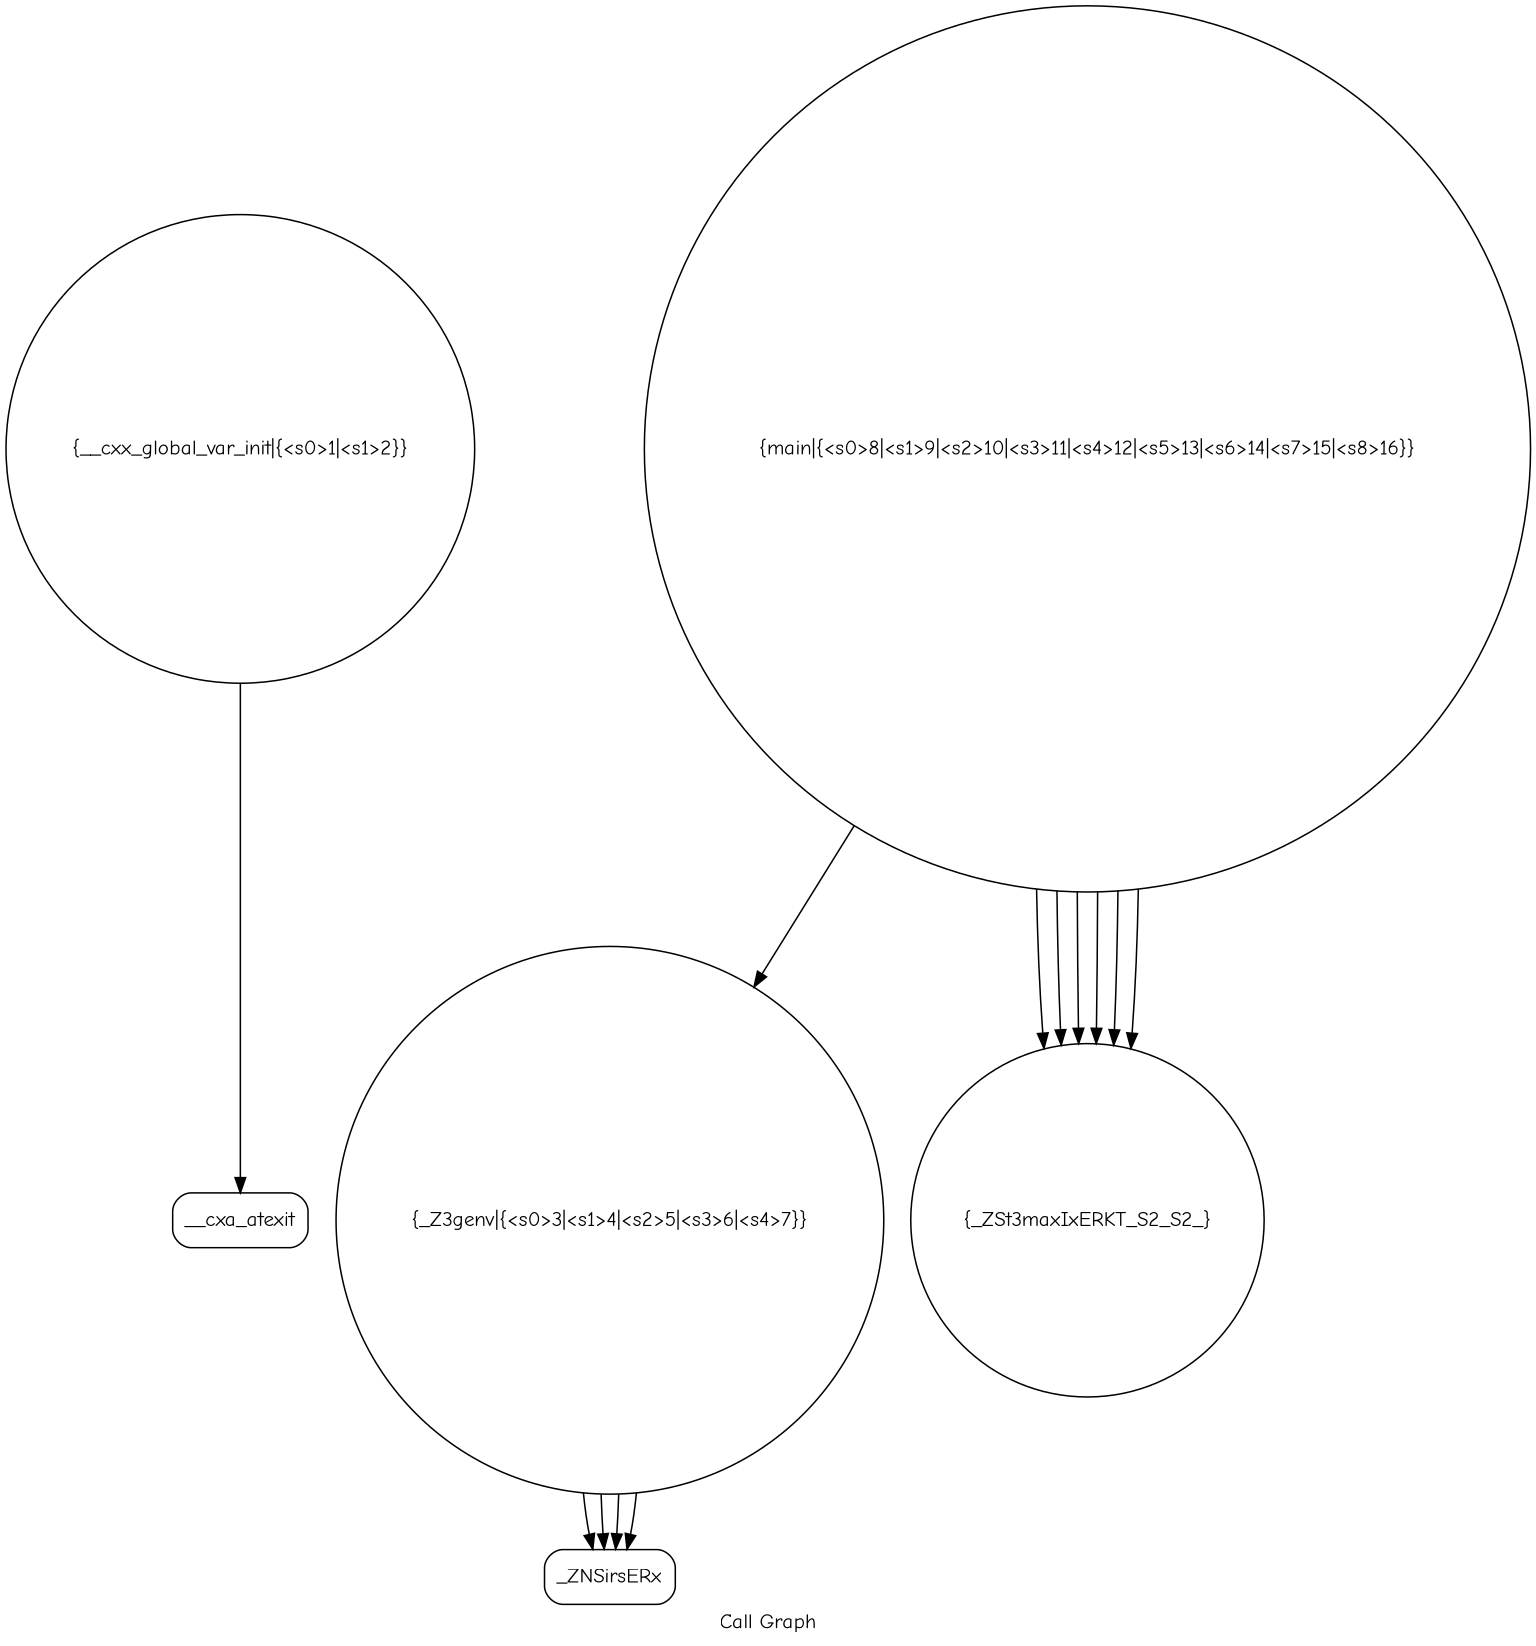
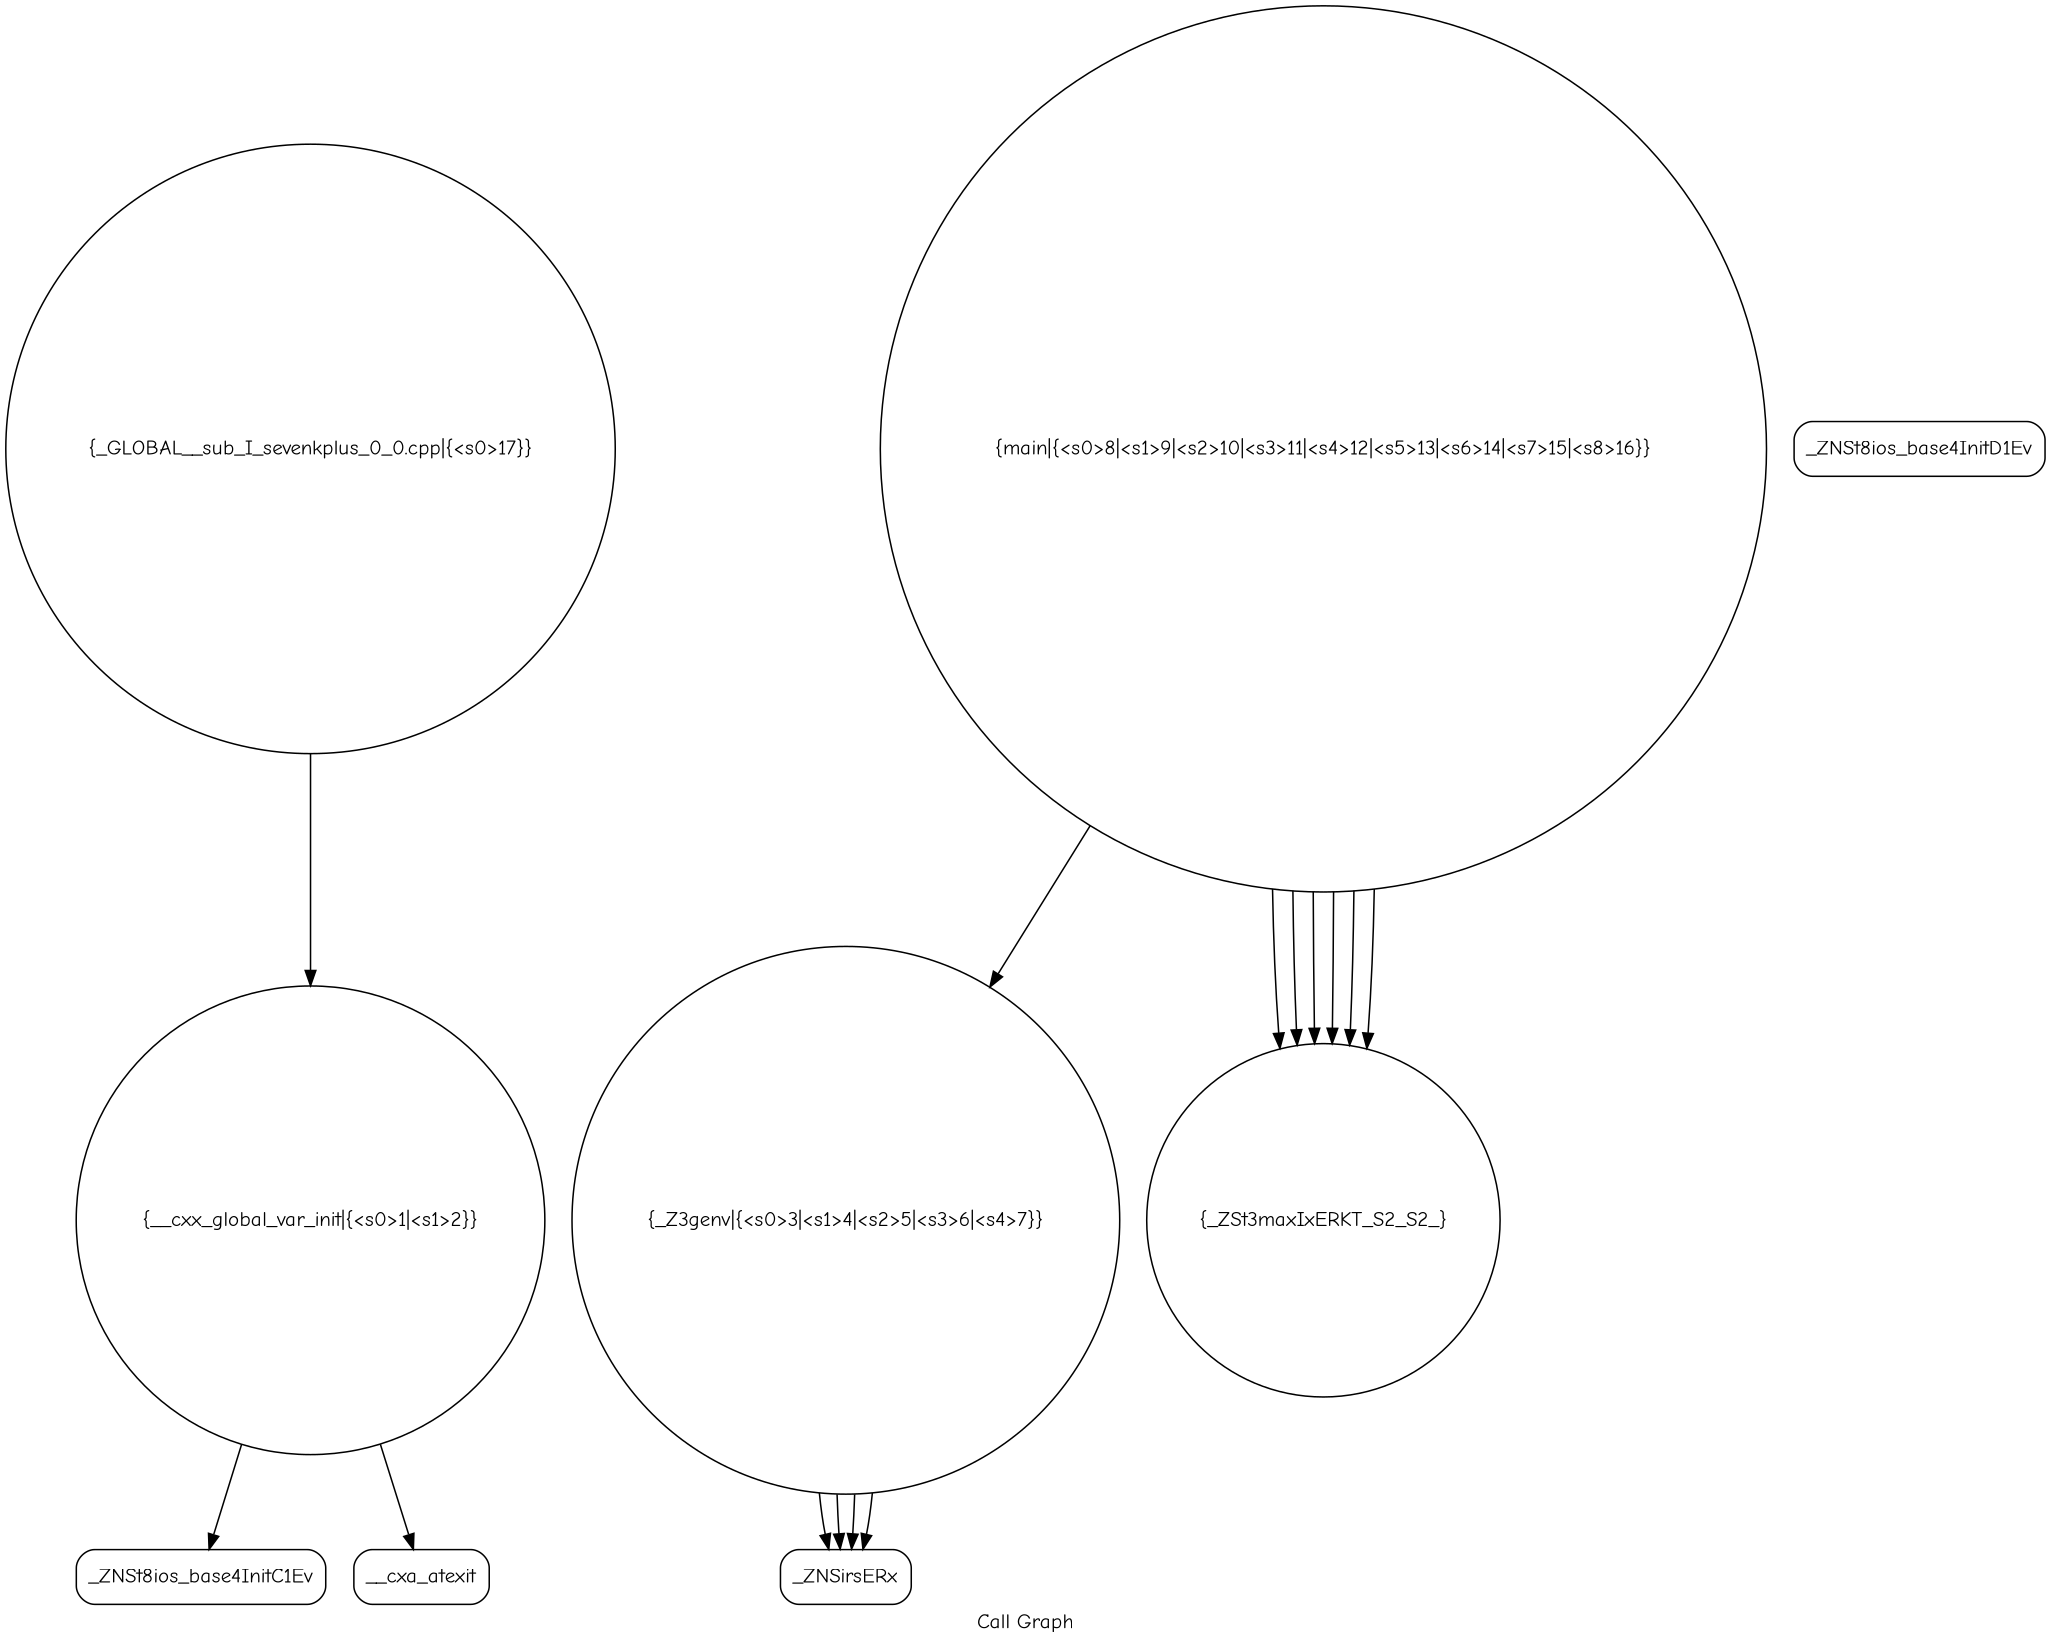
none -> (311, 449)
none -> (1920, 449)
none -> (201, 1577)
